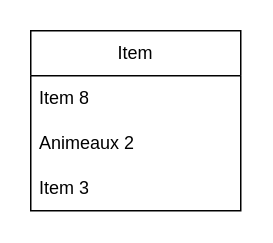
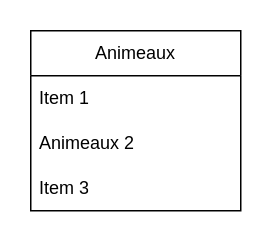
(136, 53) -> (136, 53)
(68, 98) -> (68, 98)
